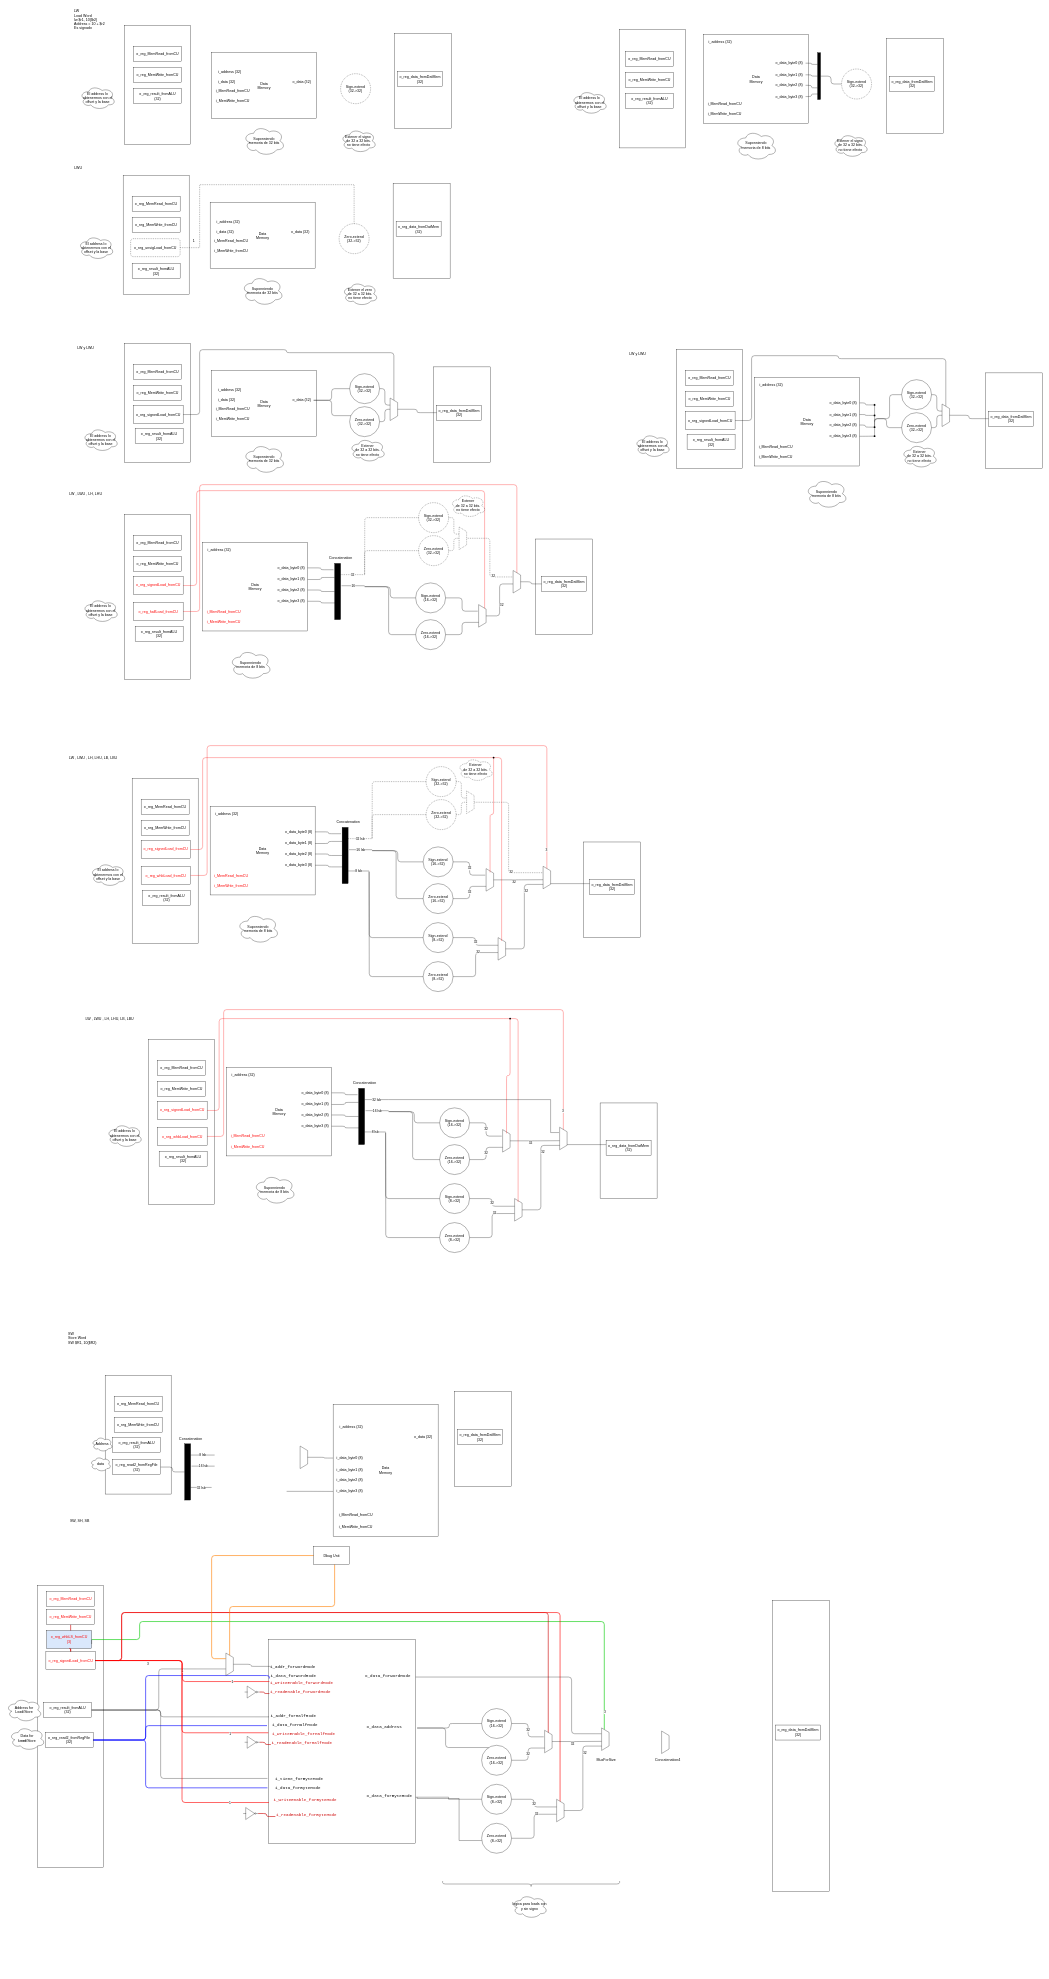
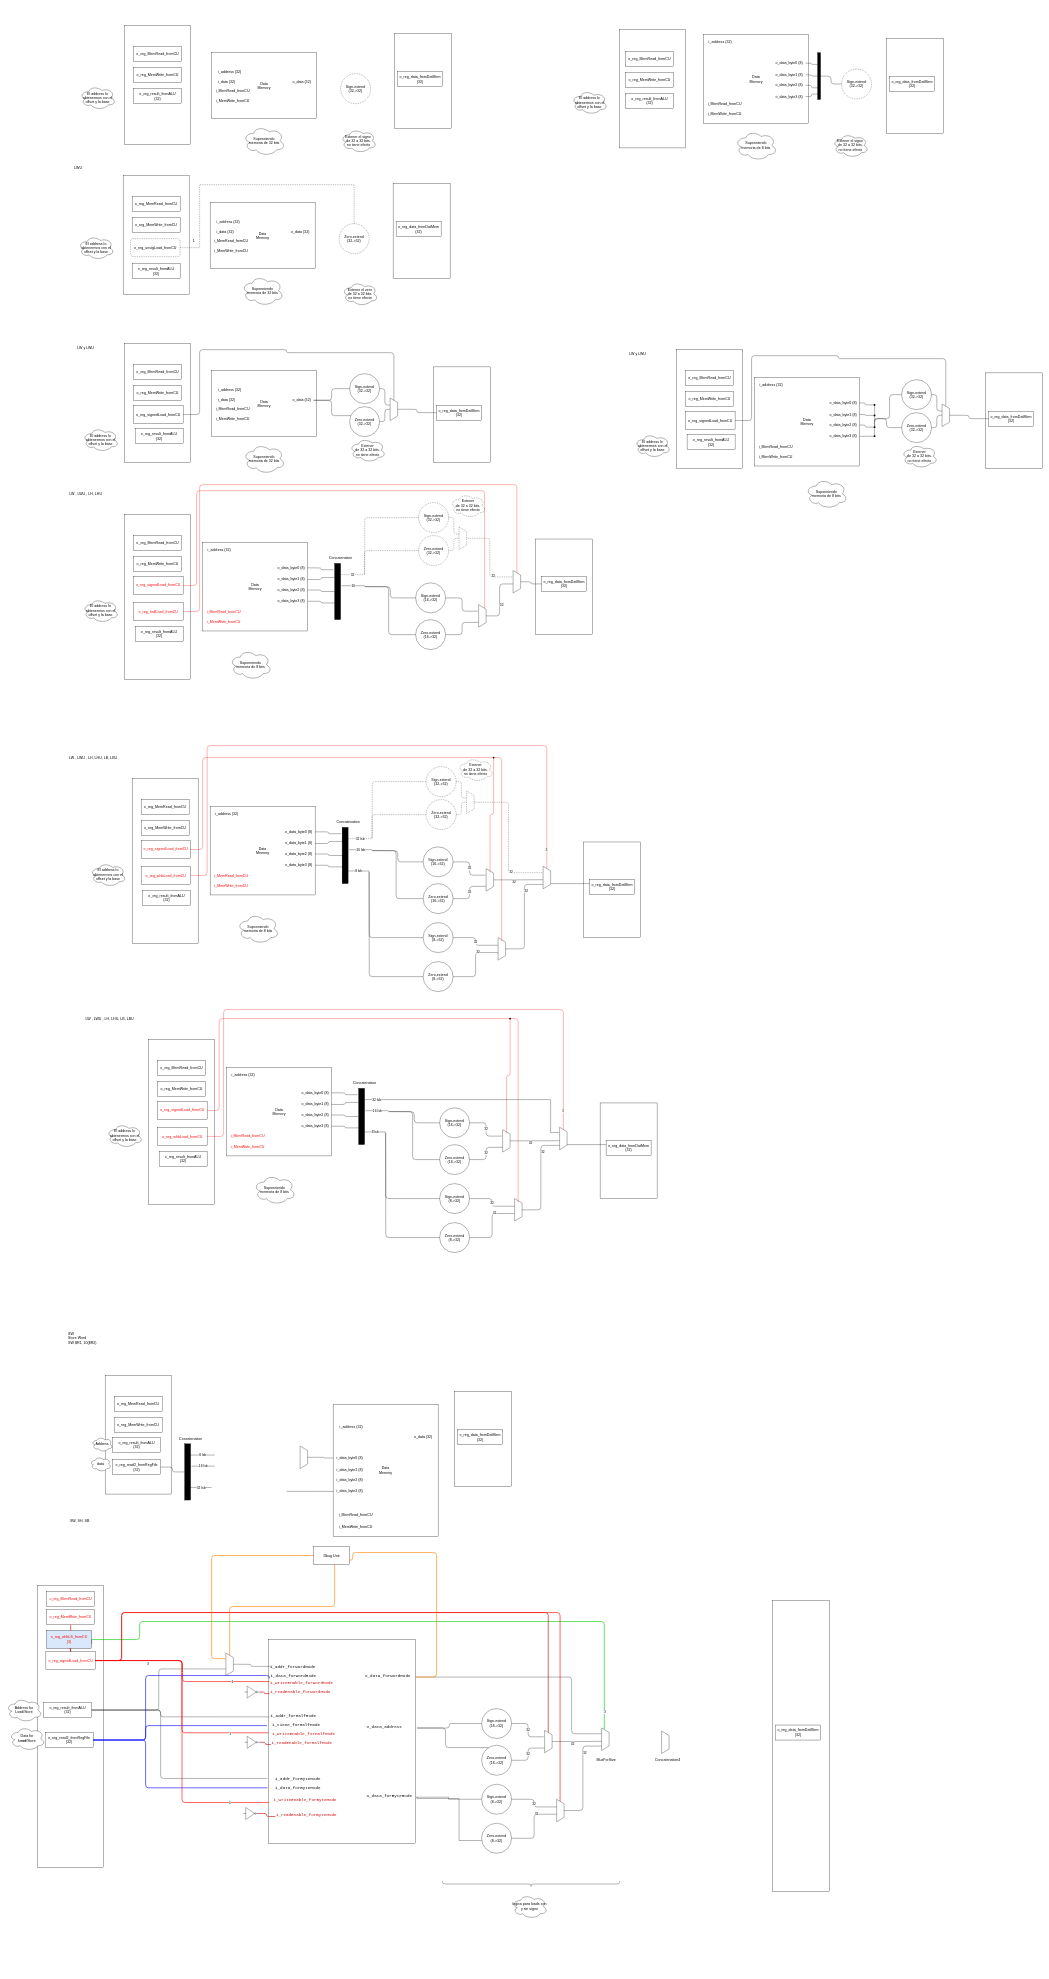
(93, 20) -> none
none -> (437, 1561)
(289, 1725) -> (290, 1725)
(293, 1779) -> (293, 1779)
